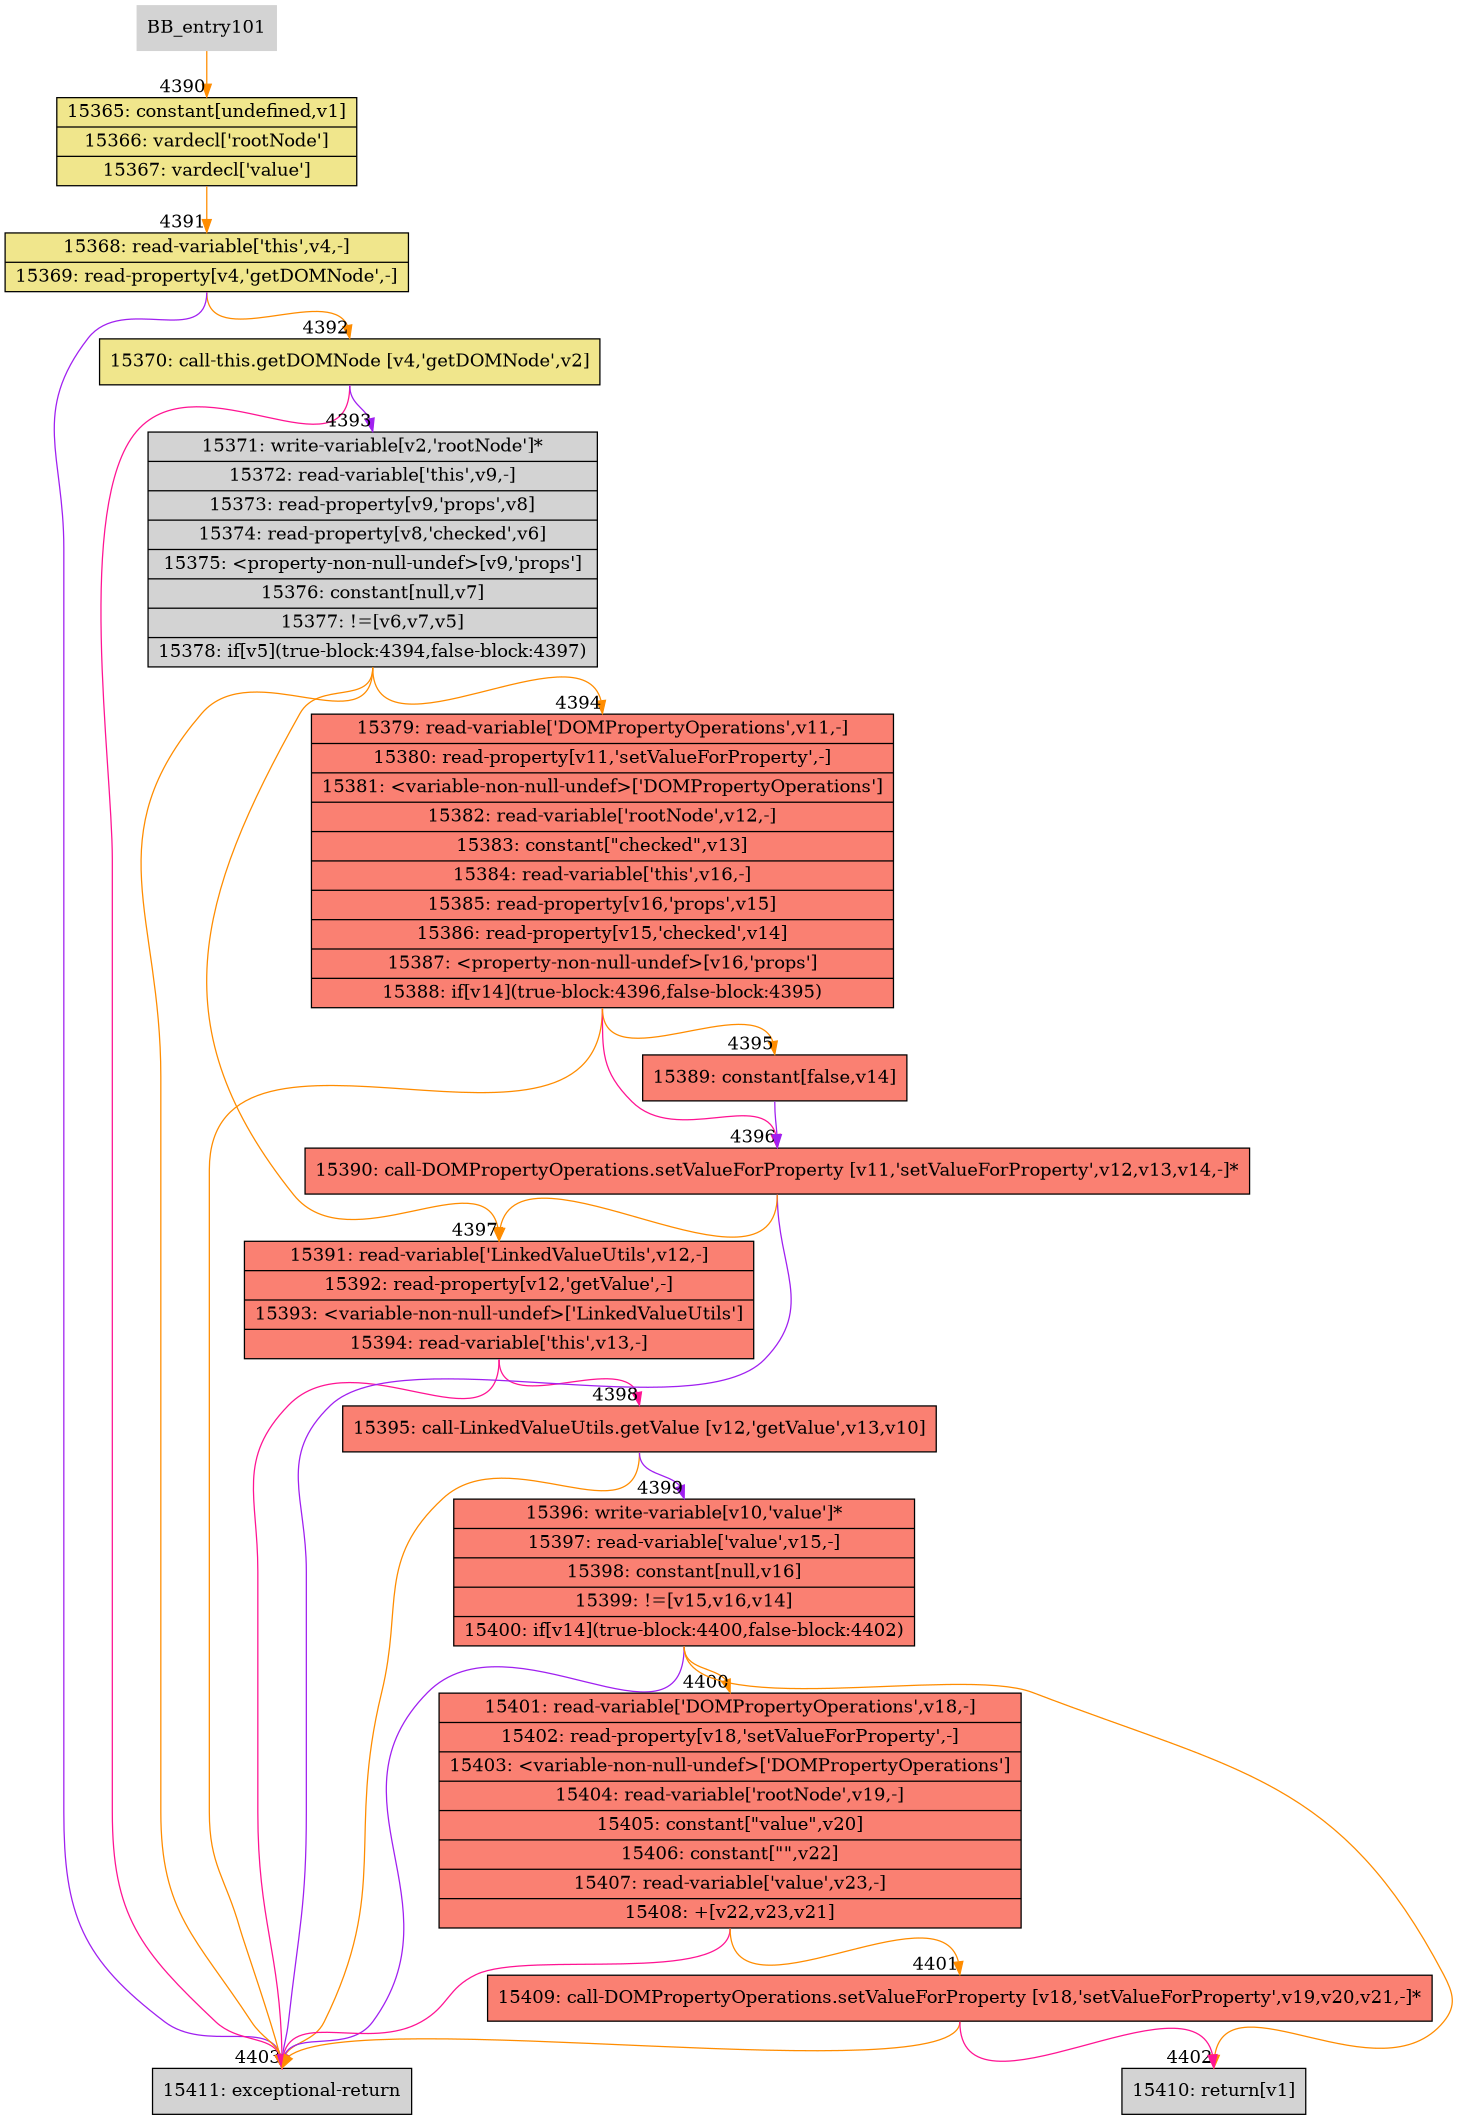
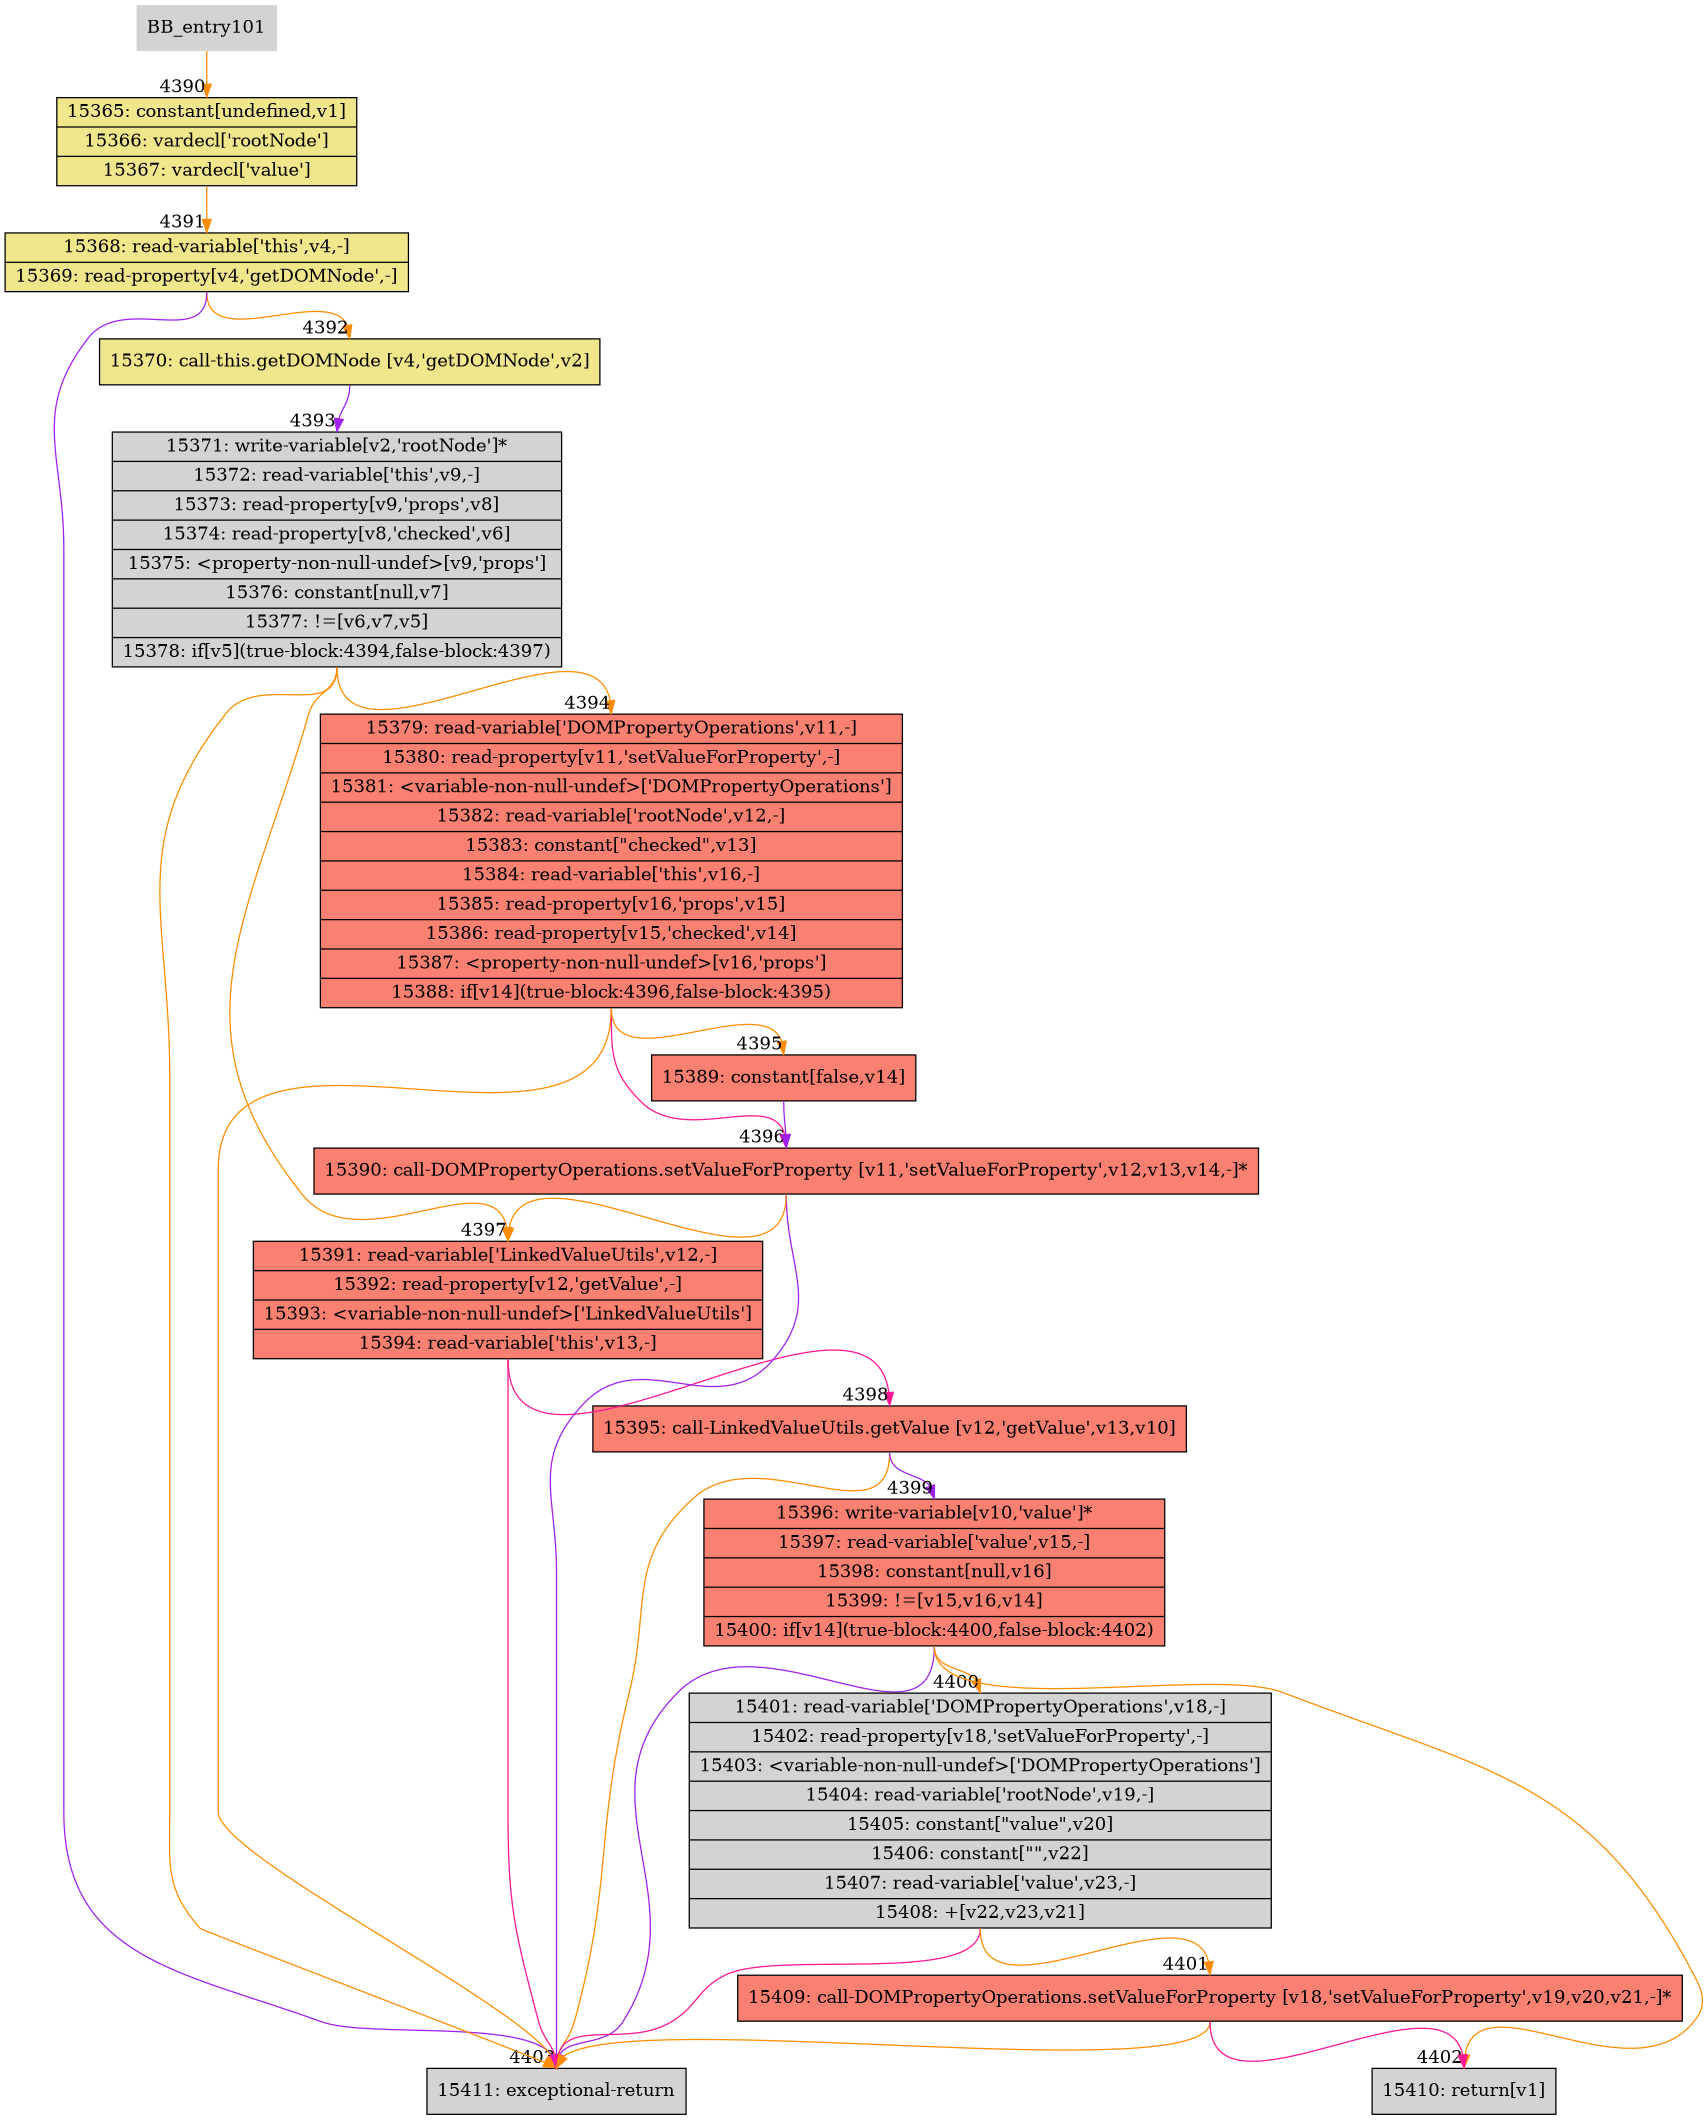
(112, 1154) -> none
(730, 1811) -> (980, 1811)
